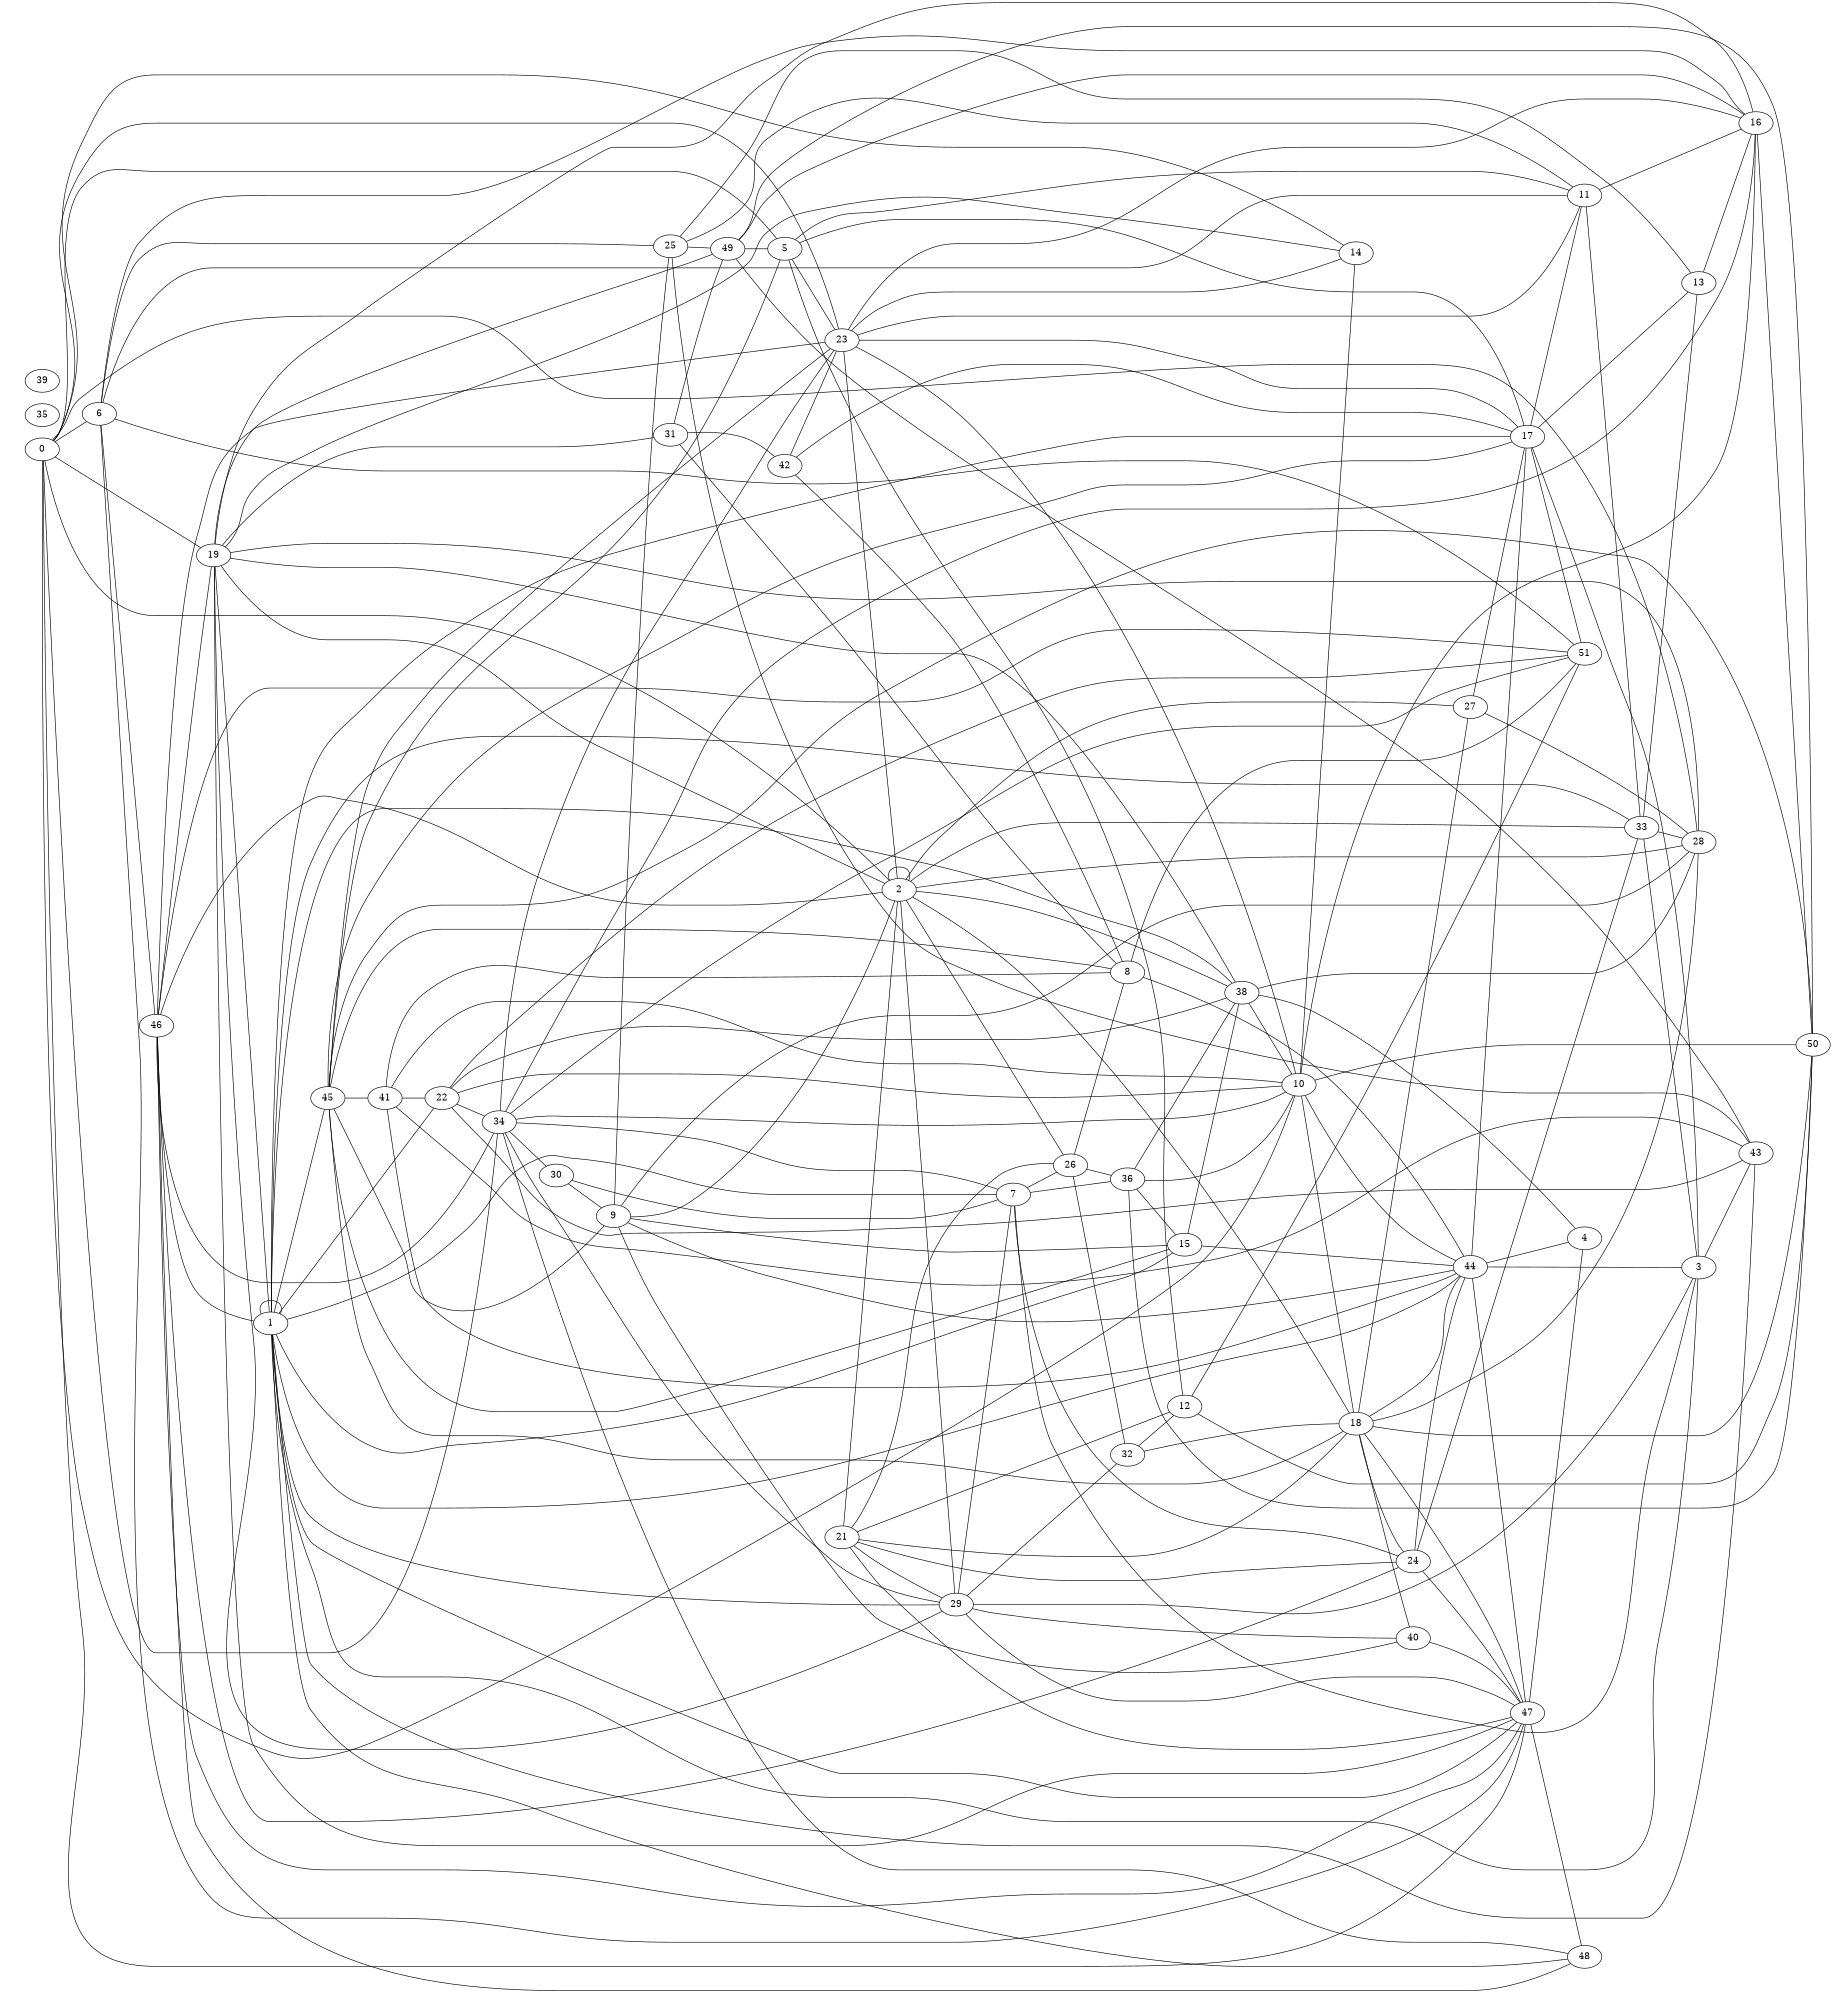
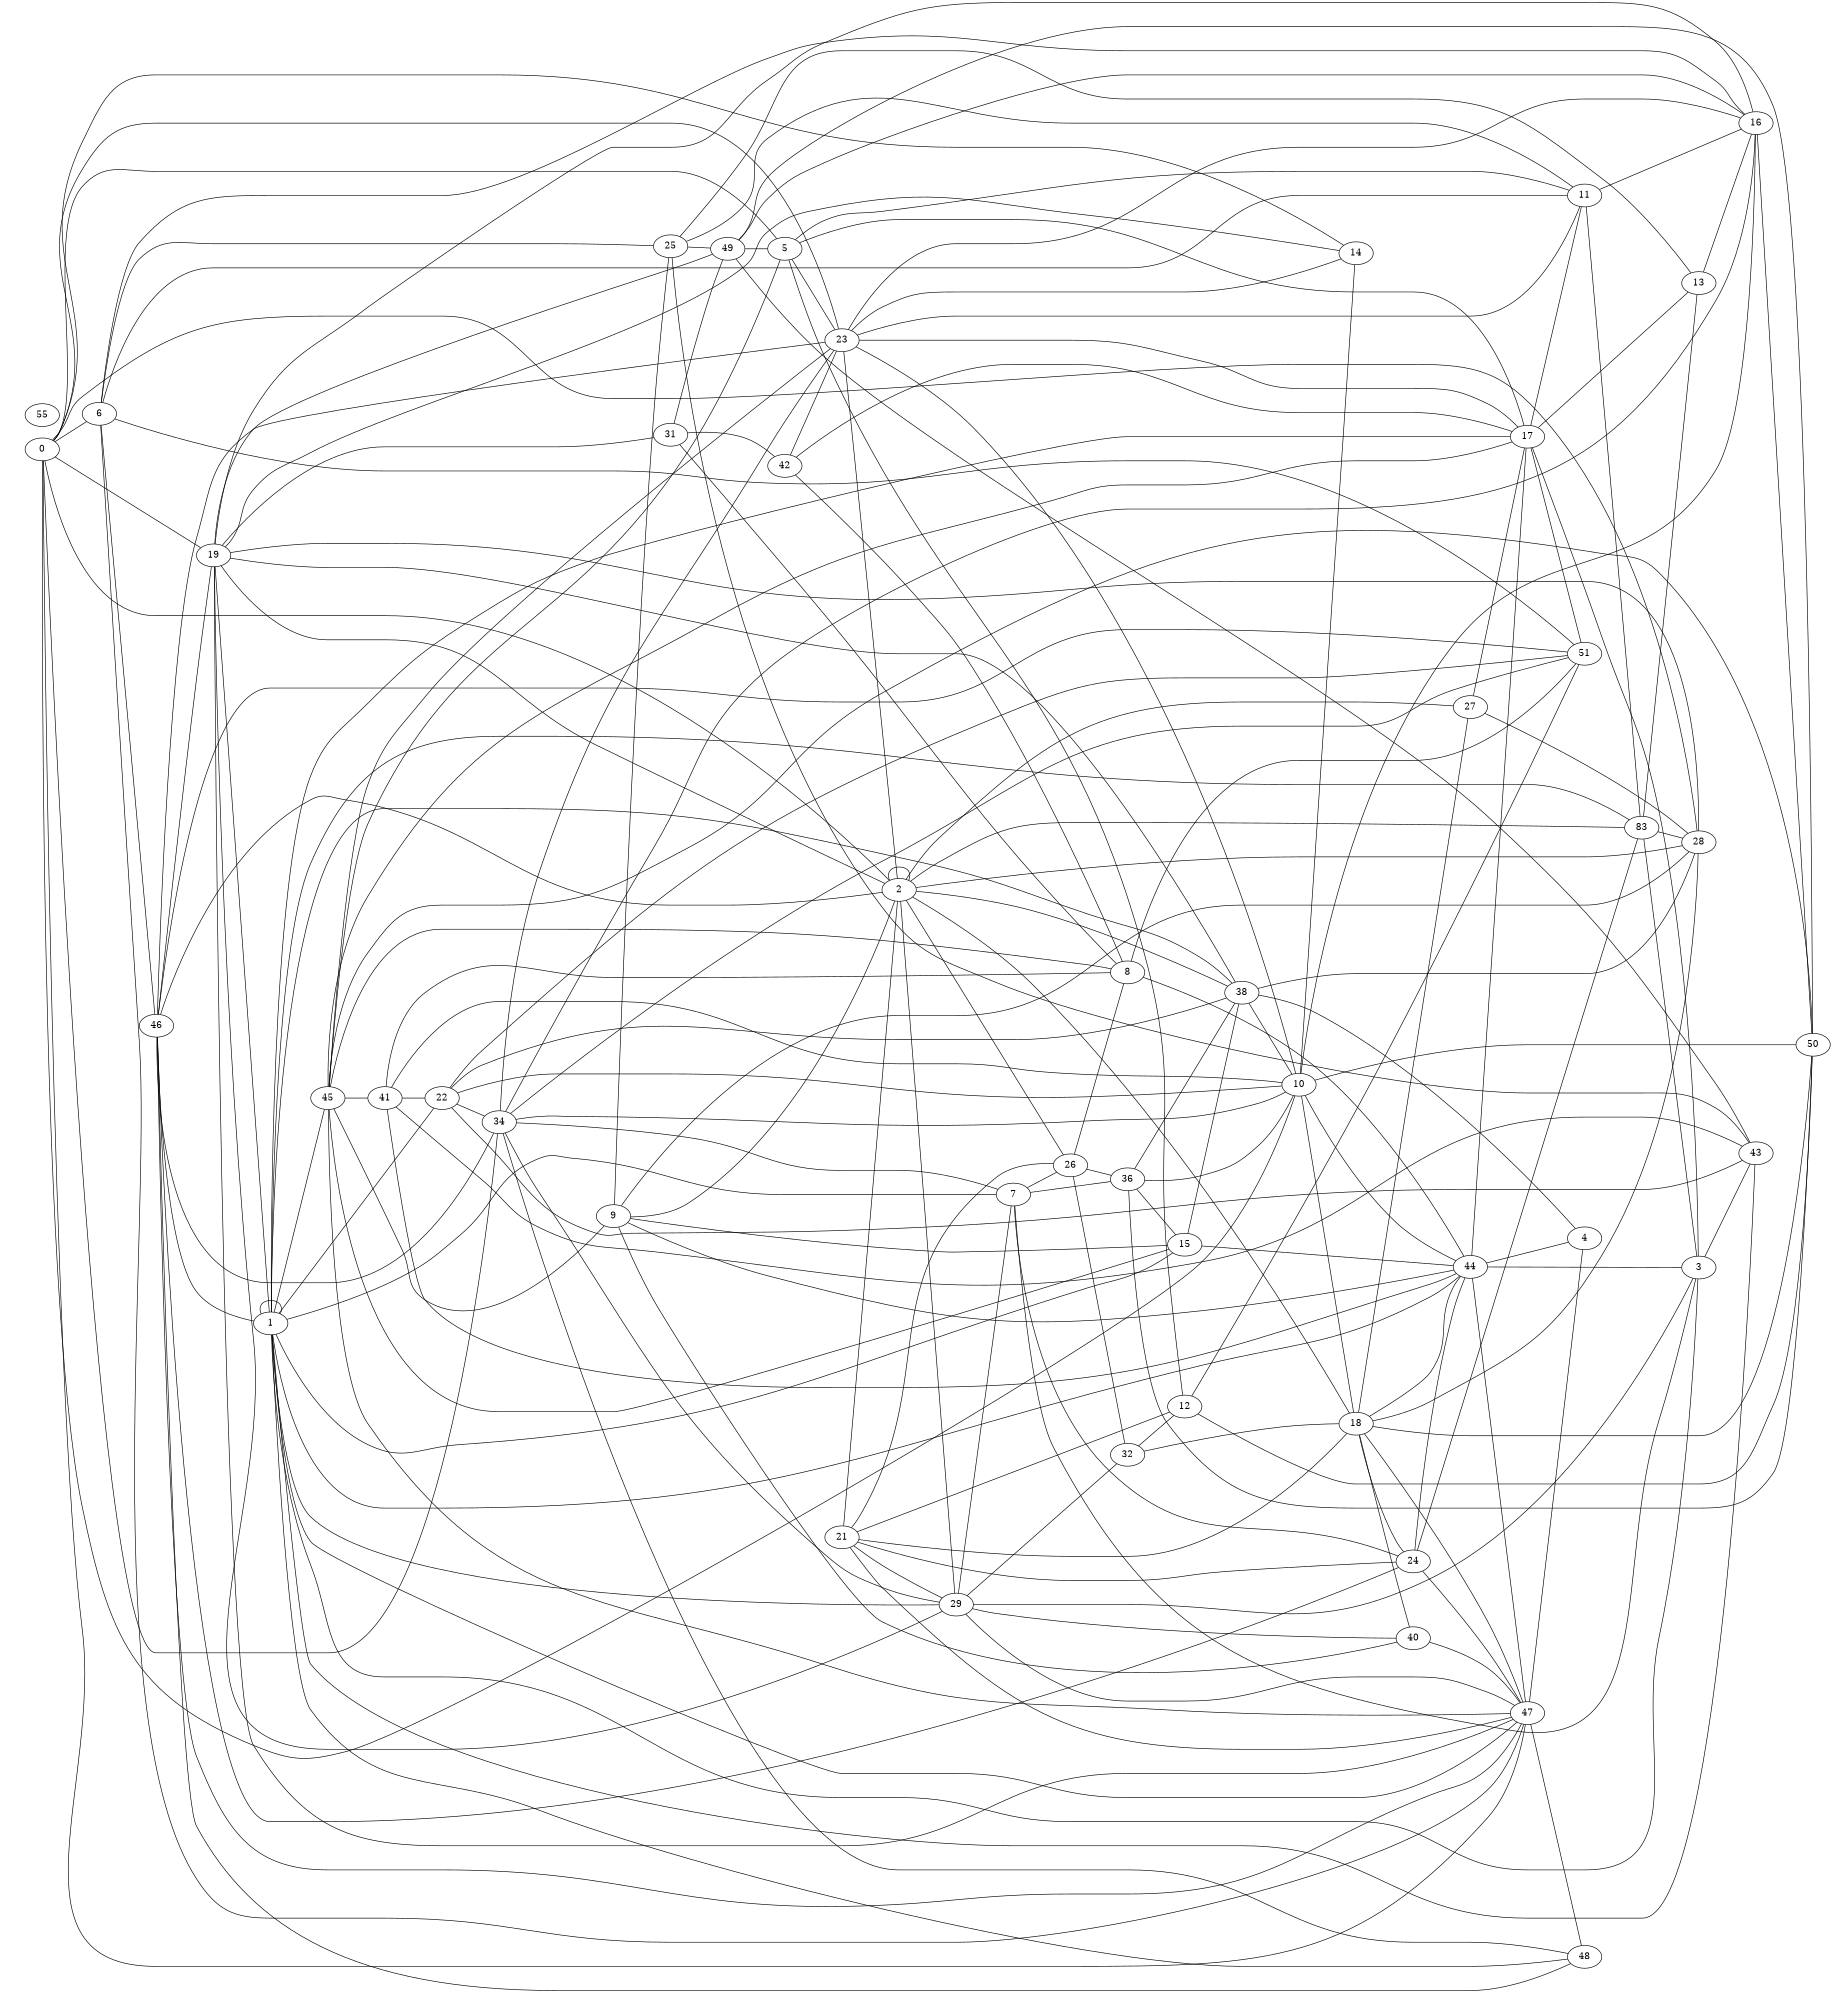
(42, 381) -> none
(42, 415) -> (42, 415)
(1642, 828) -> (1642, 828)
(556, 1176) -> none
(713, 1460) -> (748, 1642)
